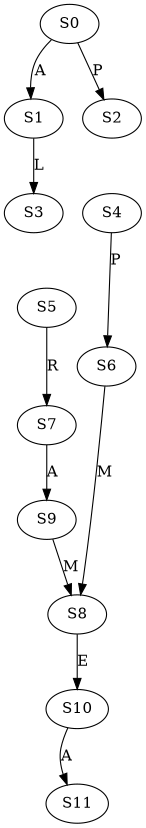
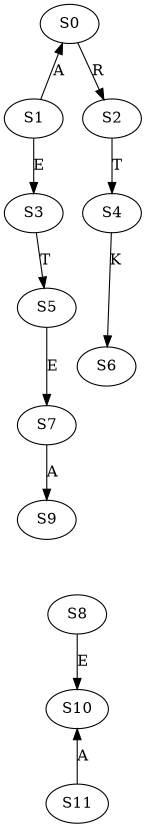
(36, 61) -> (50, 76)
(98, 71) -> (98, 71)
none -> (112, 160)
(39, 166) -> (39, 166)
none -> (39, 255)
(116, 260) -> (116, 260)
(53, 366) -> (53, 366)
(95, 485) -> none
(60, 562) -> none
(61, 751) -> (77, 762)
